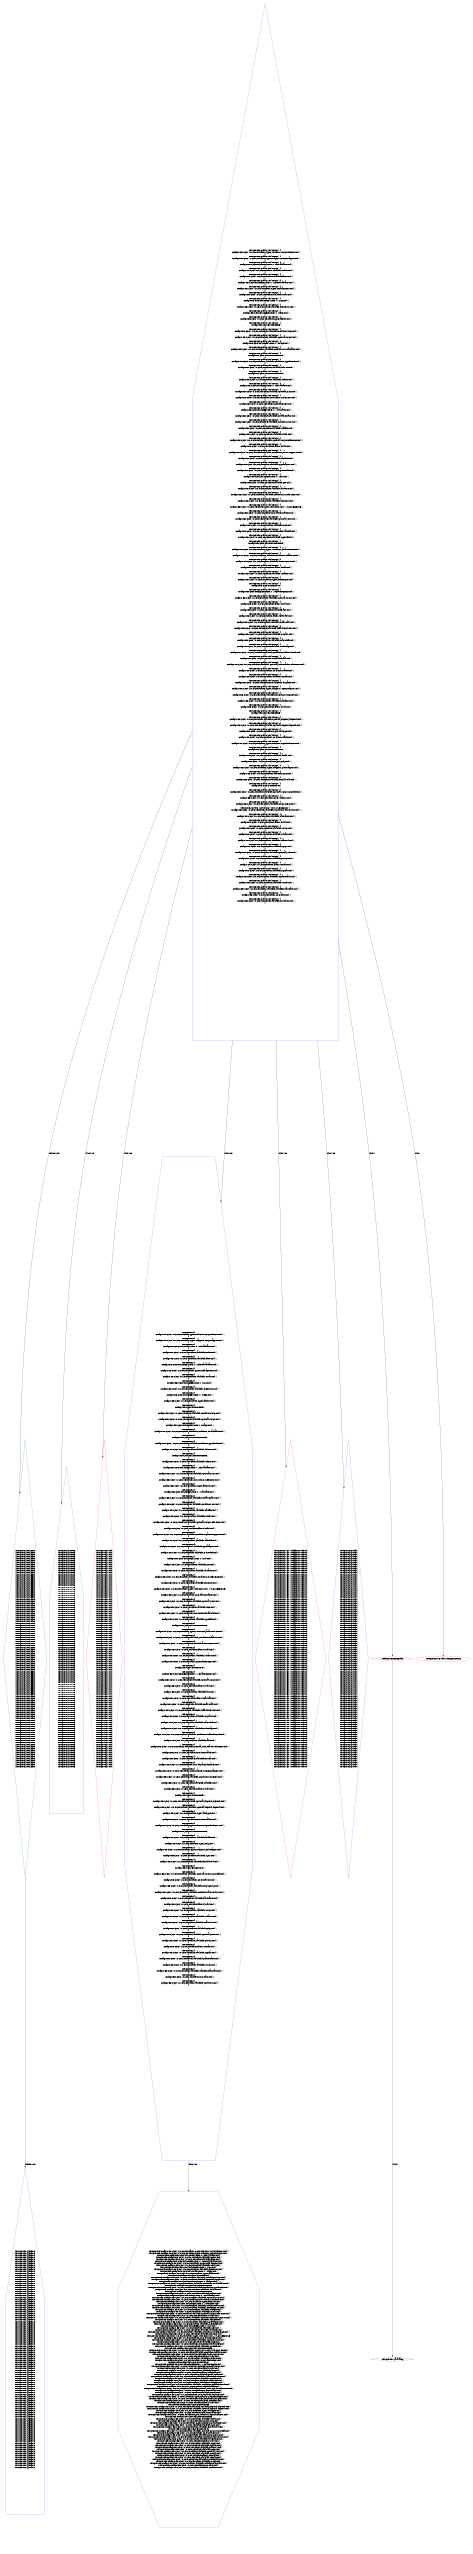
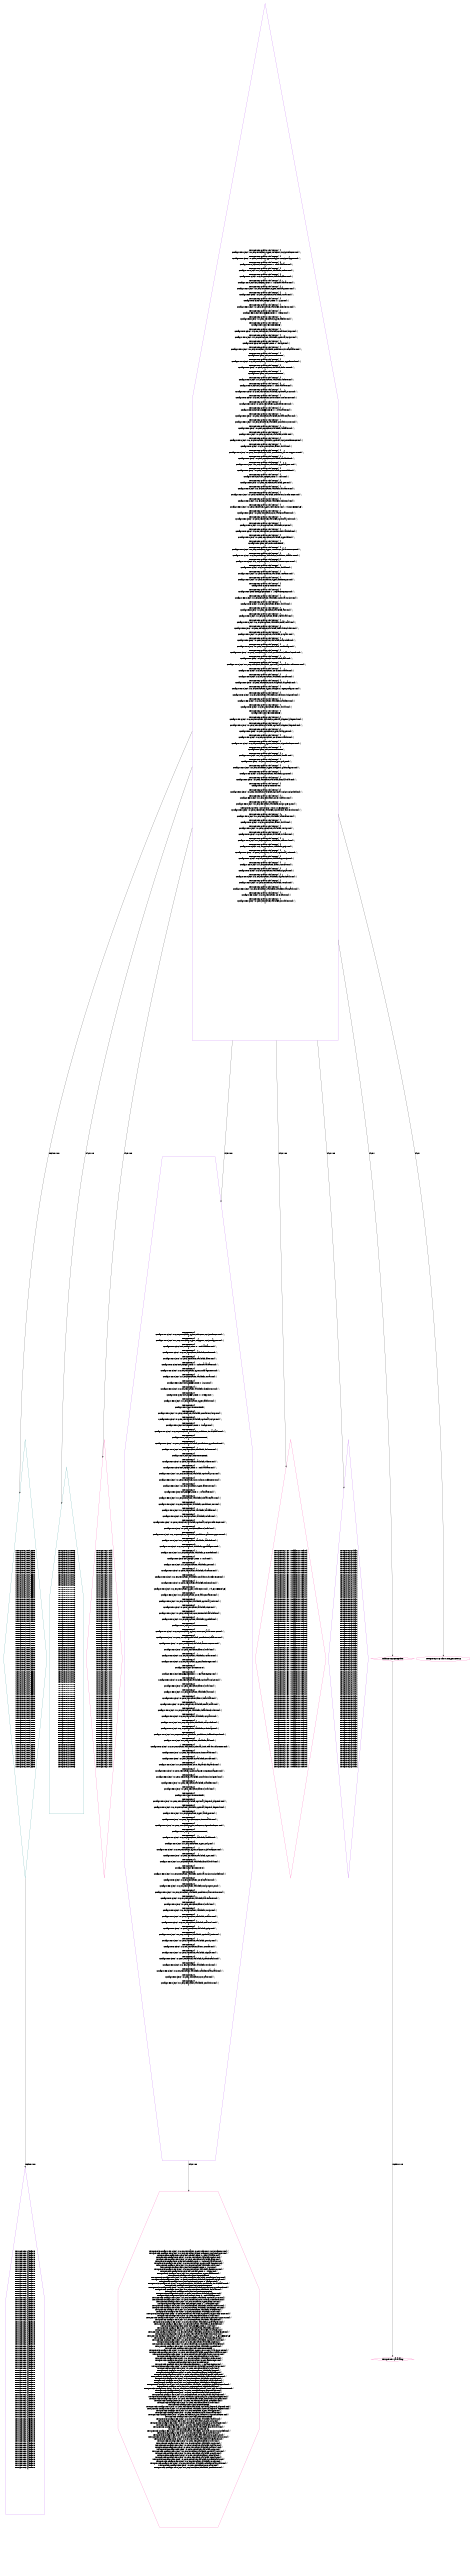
(395, 2164) -> (398, 2164)
(393, 2359) -> (393, 2359)
